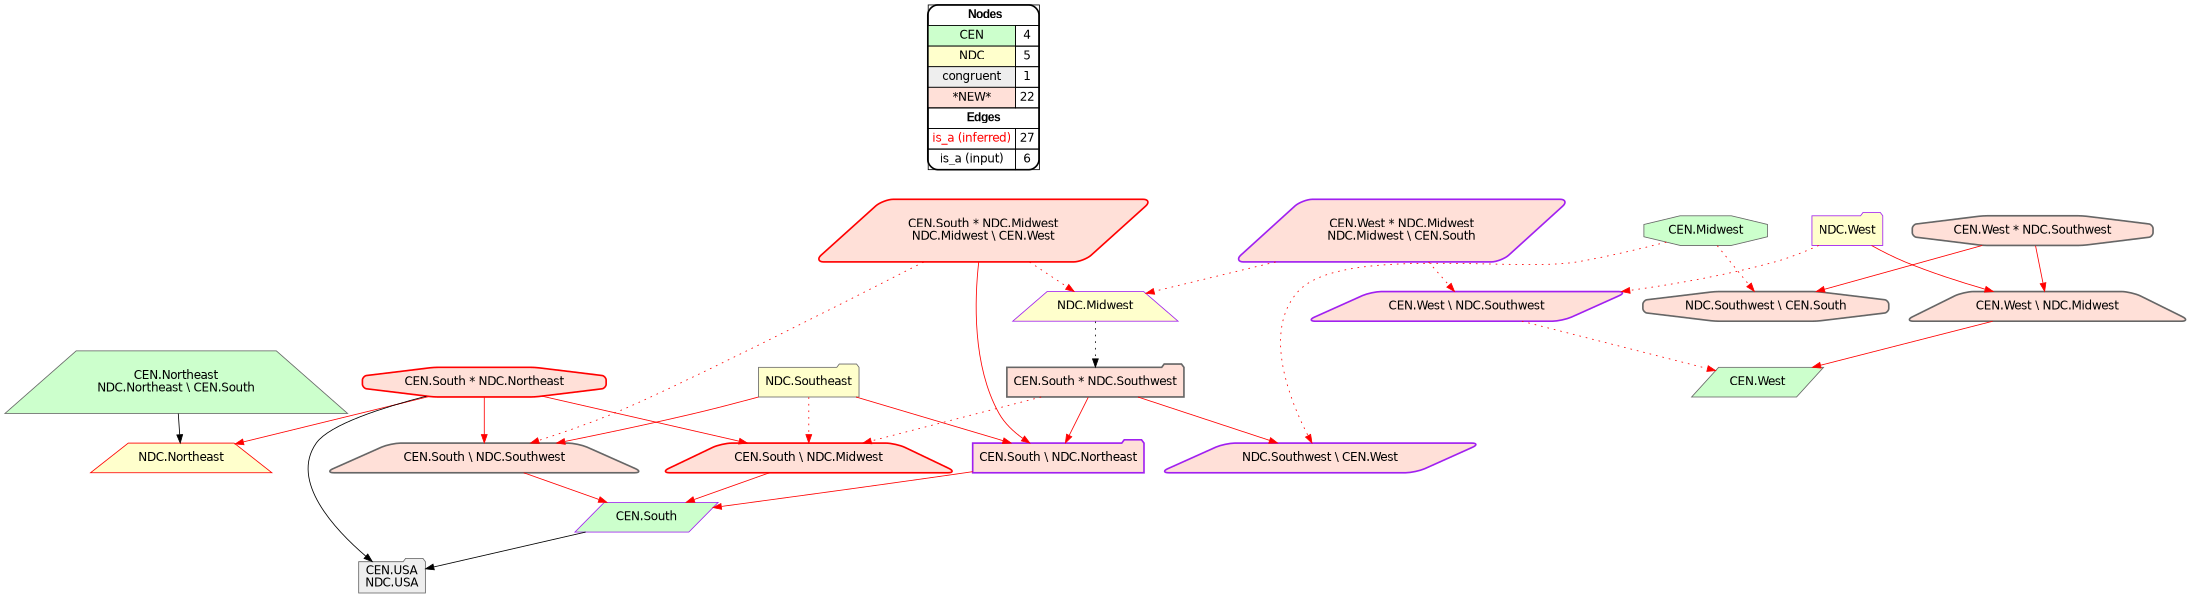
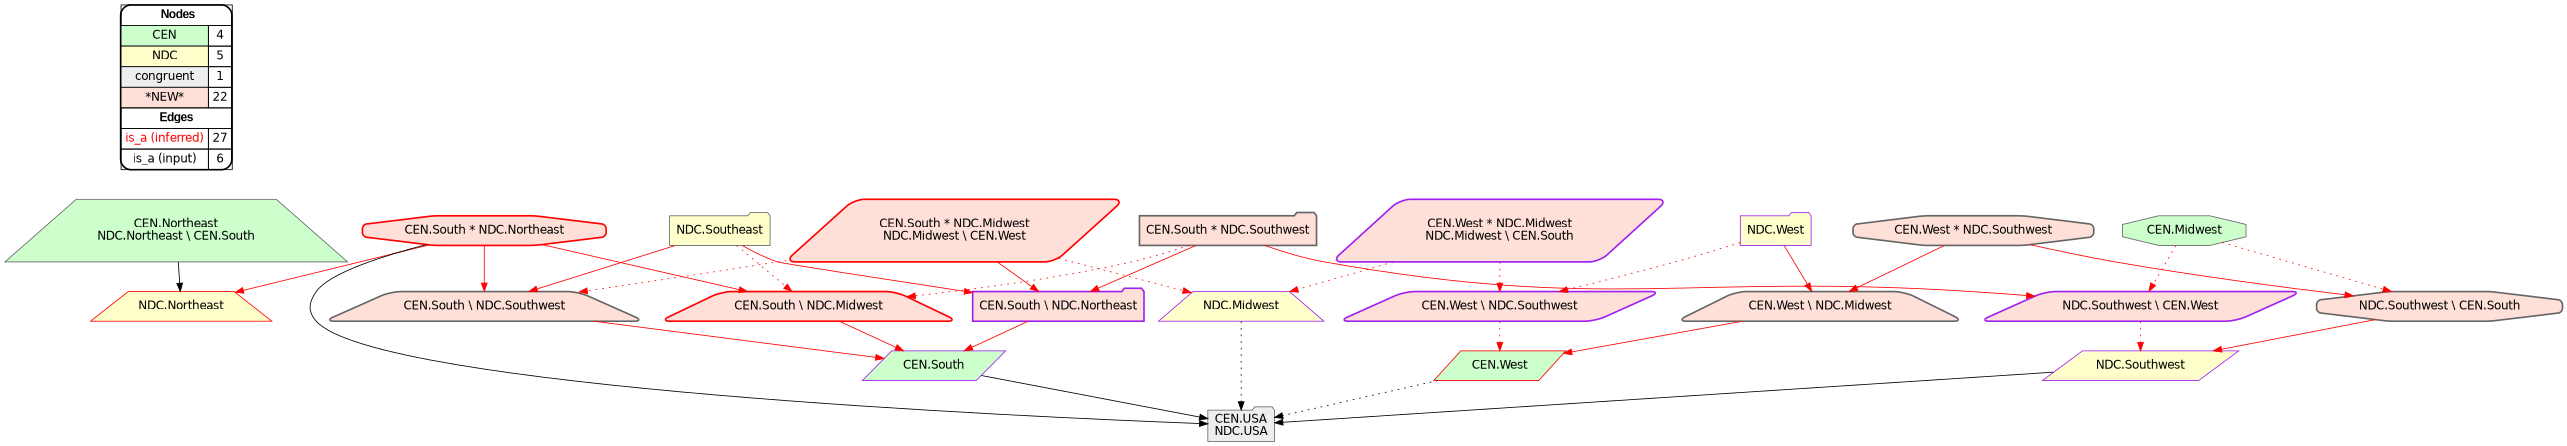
(1095, 340) -> (1241, 361)
none -> (2141, 366)
(1758, 382) -> (1500, 366)
none -> (1360, 398)
